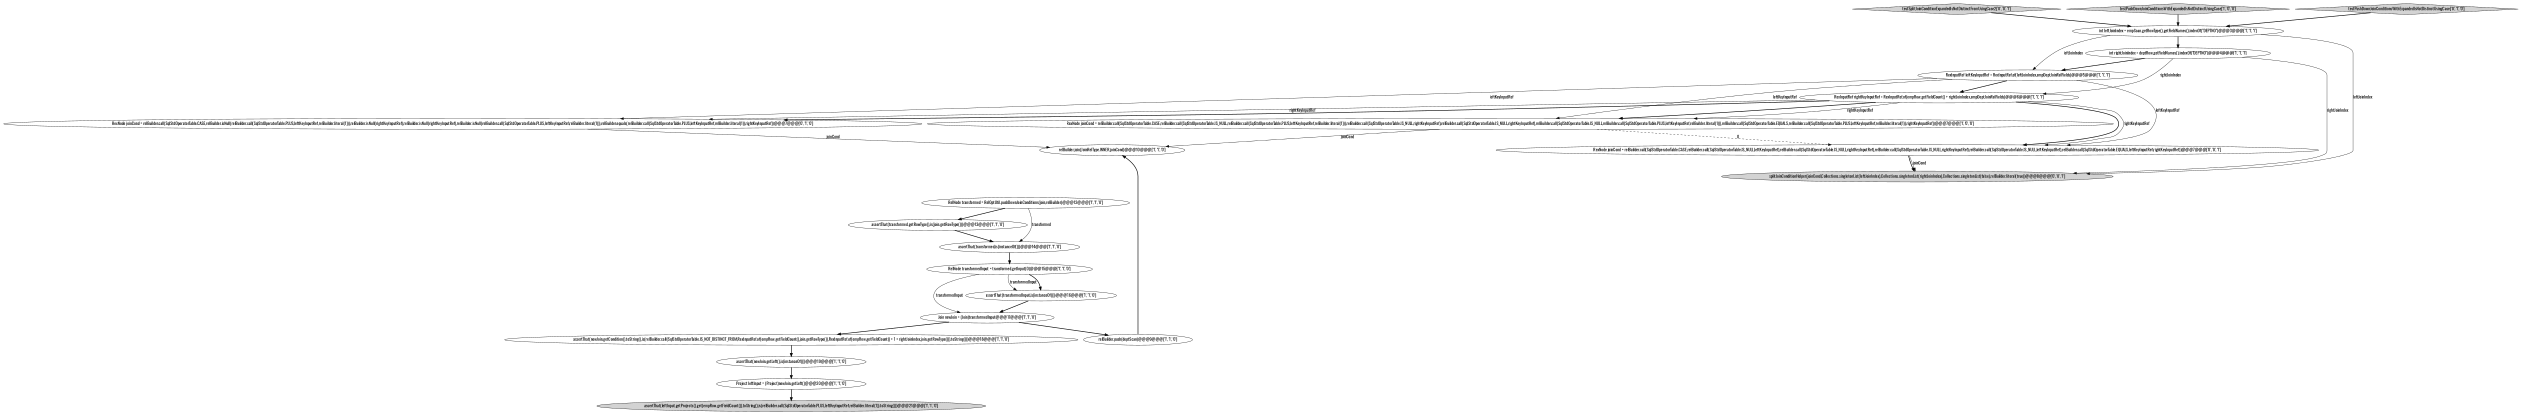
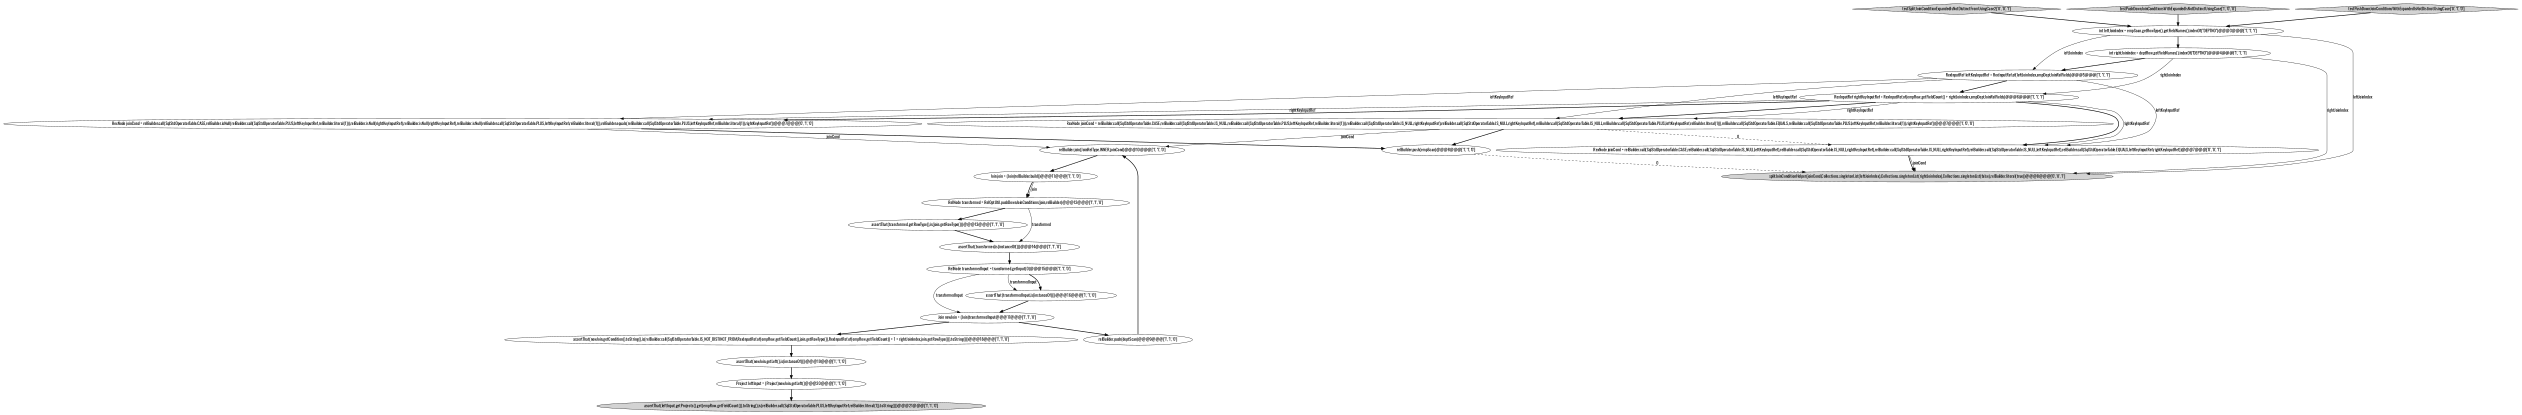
none -> (1436, 150)
none -> (1036, 177)
